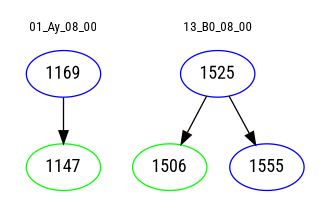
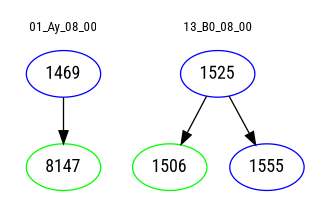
(63, 74) -> (63, 74)
(63, 167) -> (63, 167)
